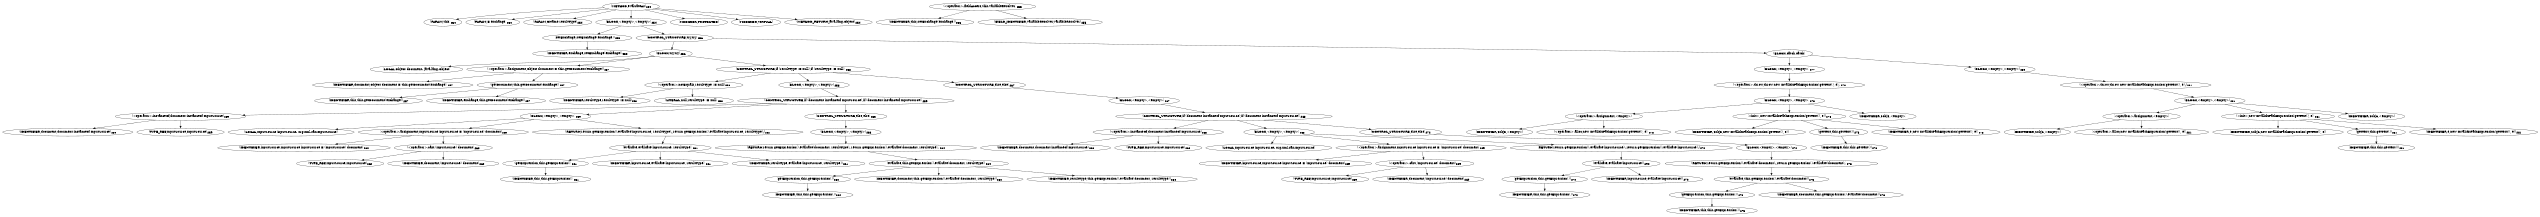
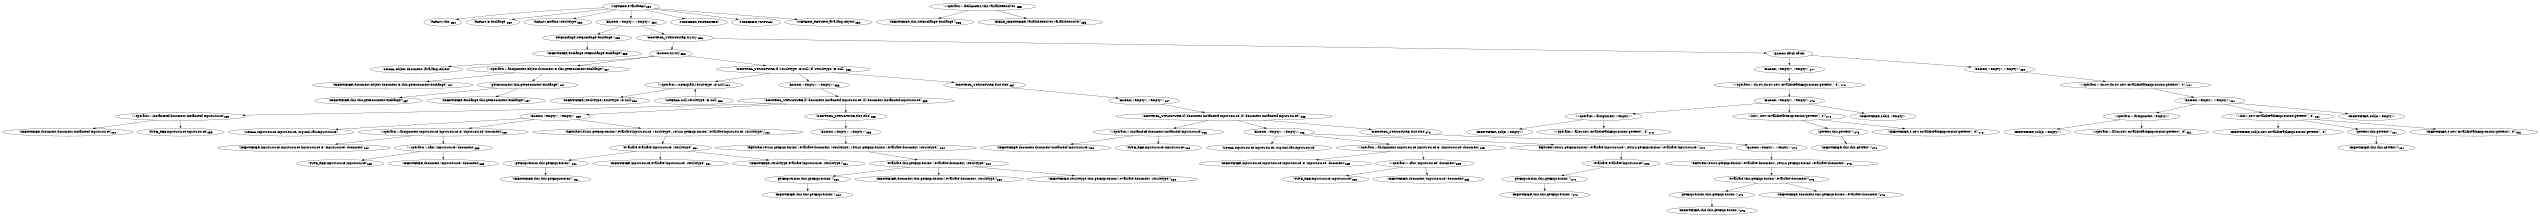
(692, 92) -> (695, 94)
(1740, 132) -> none
(1647, 179) -> none
